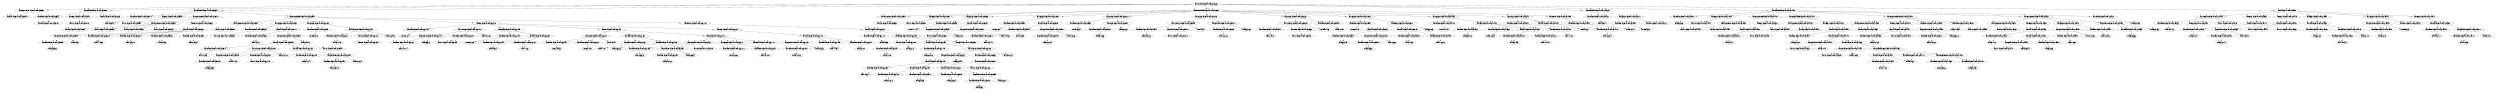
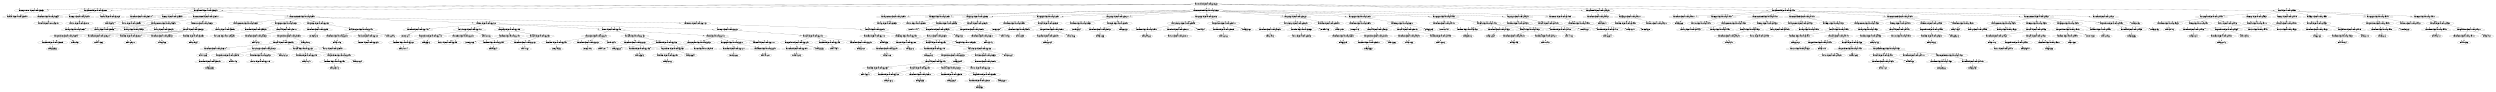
(1734, 23) -> (1734, 23)
